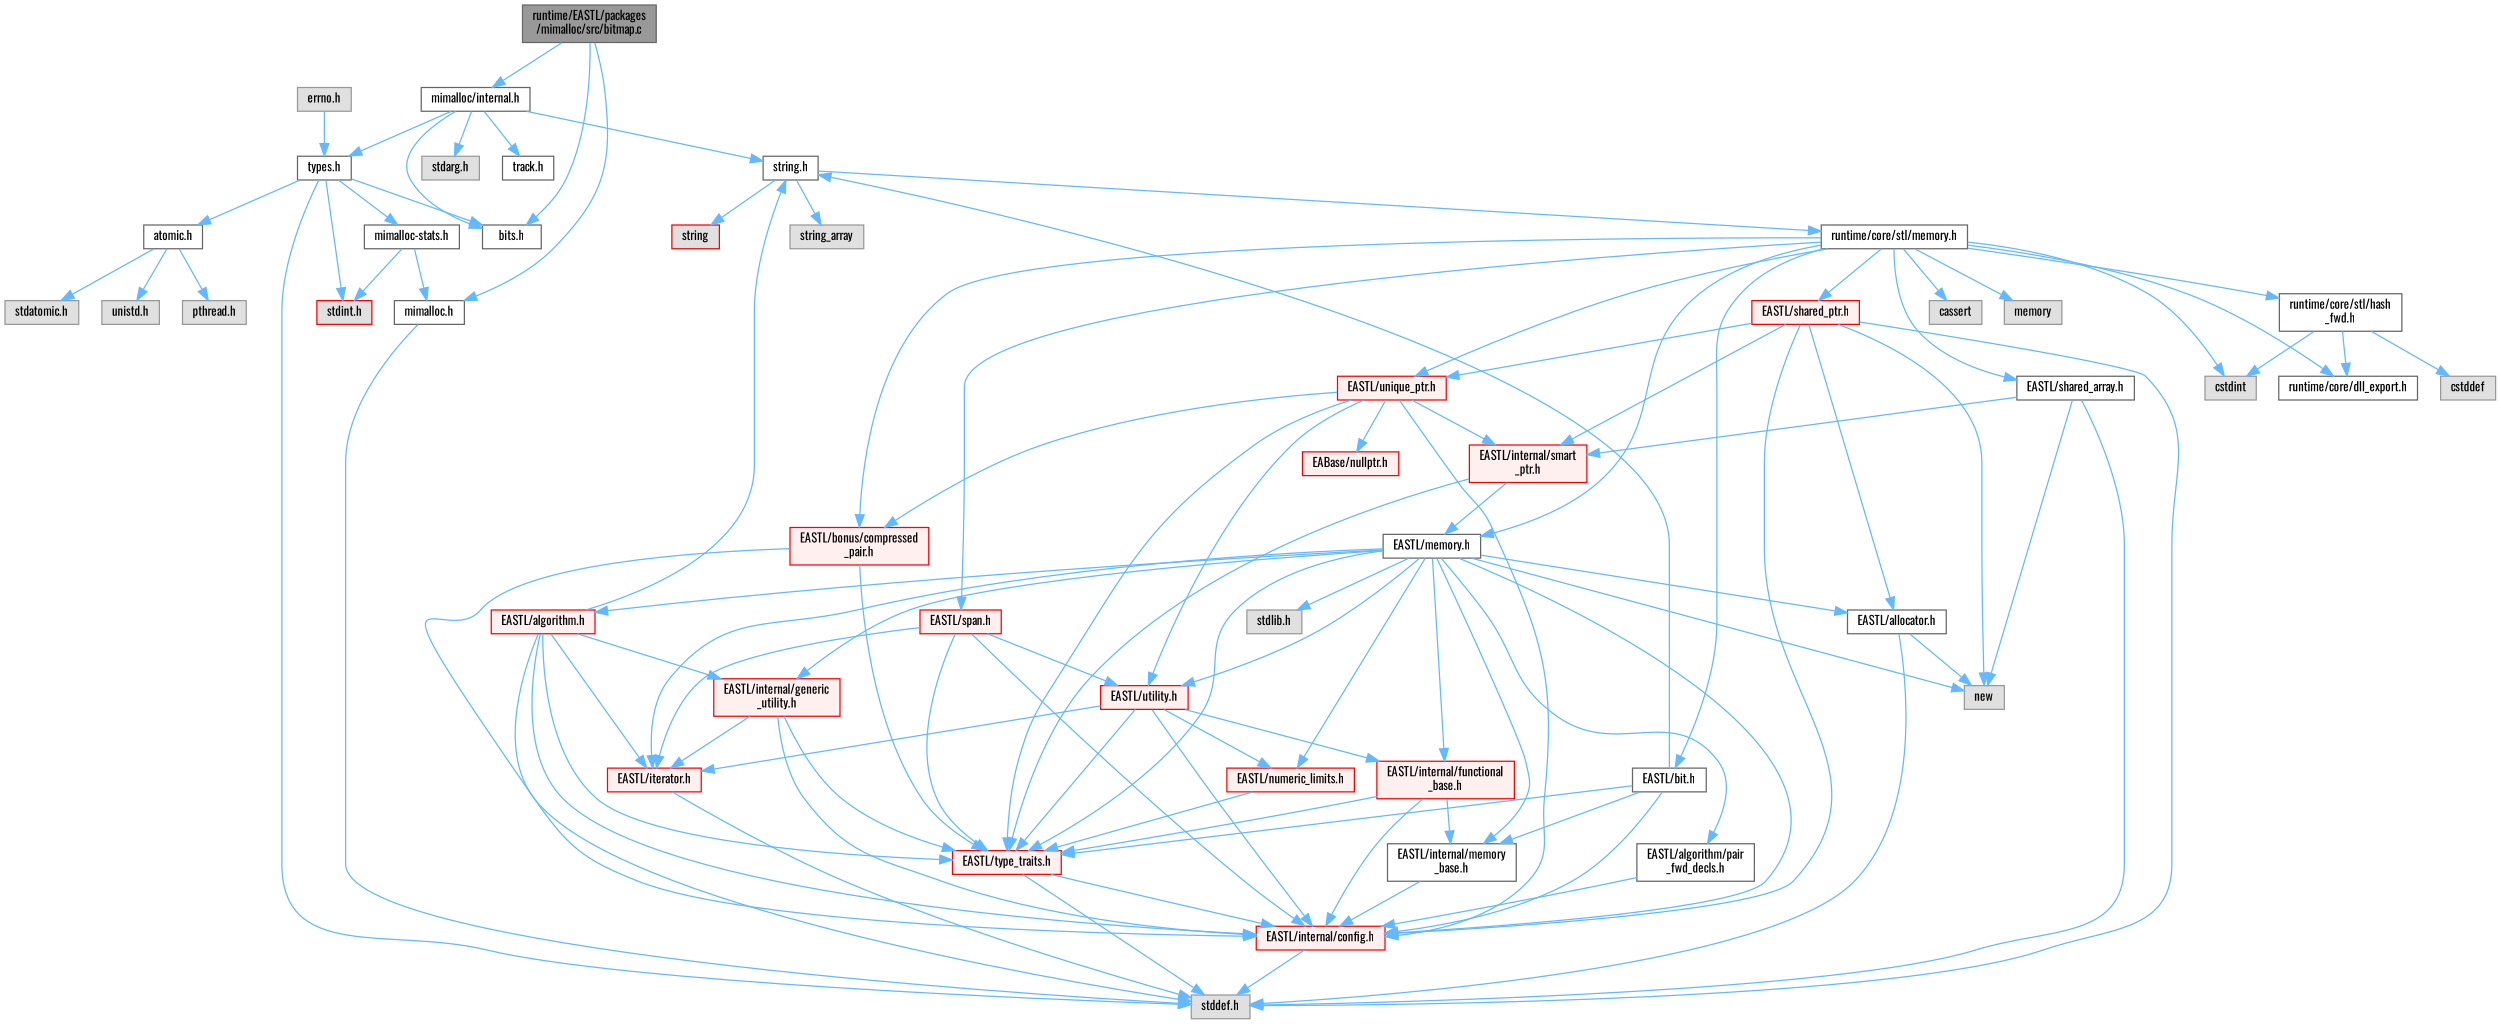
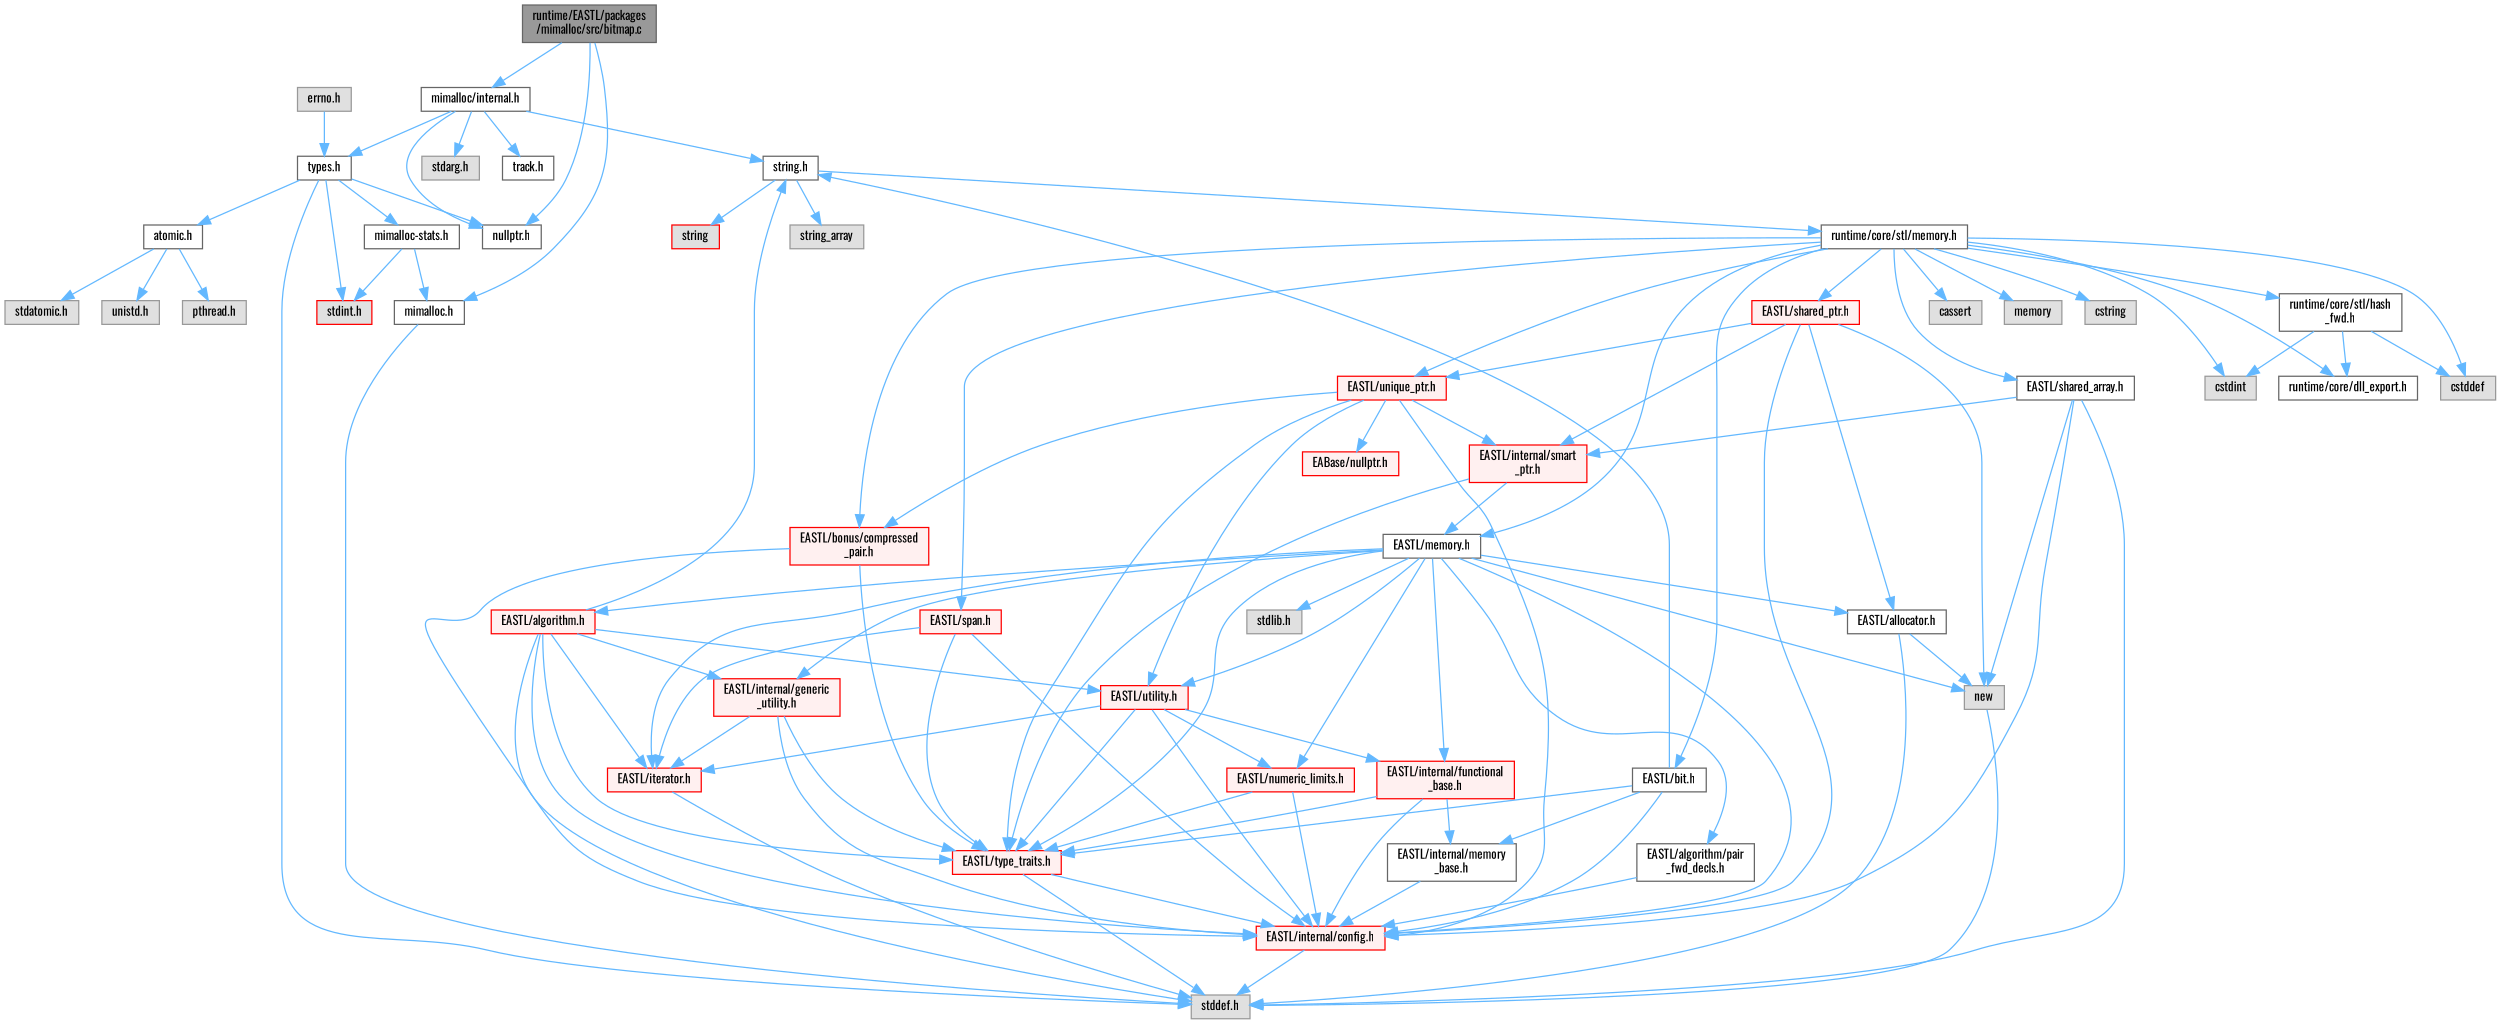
(512, 237) -> (512, 237)
none -> (2236, 252)
none -> (2111, 312)
(1047, 657) -> (842, 659)
(1501, 699) -> none
none -> (1304, 853)
none -> (1898, 858)
(2127, 926) -> (1960, 937)
